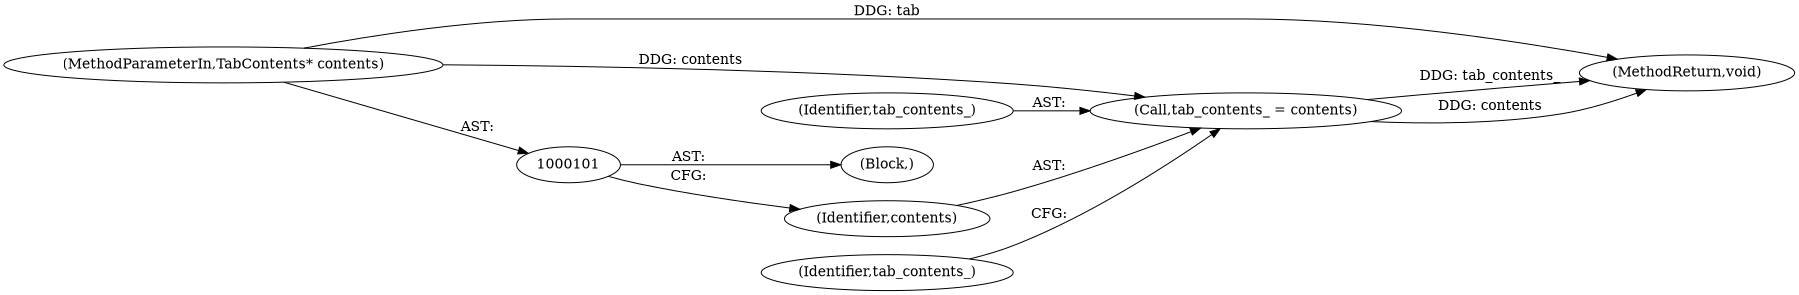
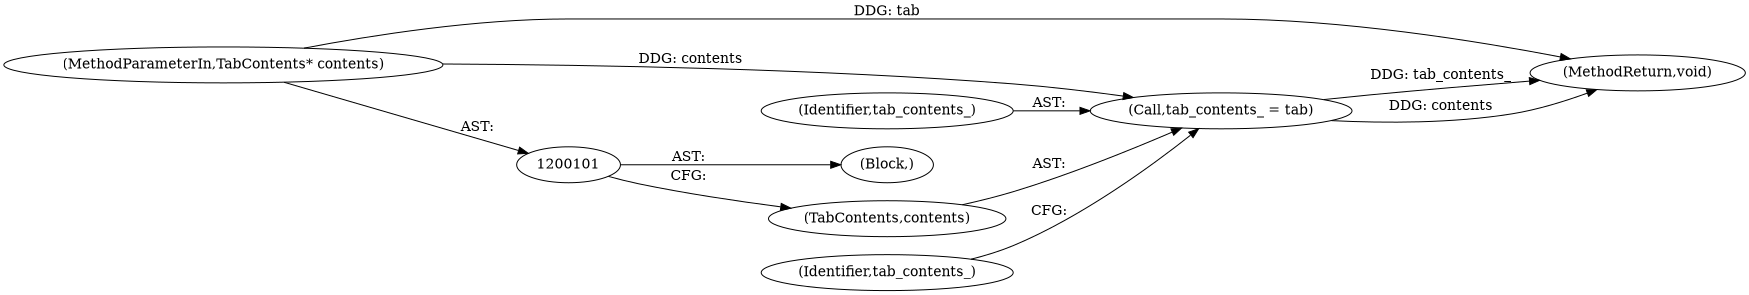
(1246, 111) -> (1221, 111)
(569, 165) -> (569, 165)
(887, 219) -> (887, 219)
